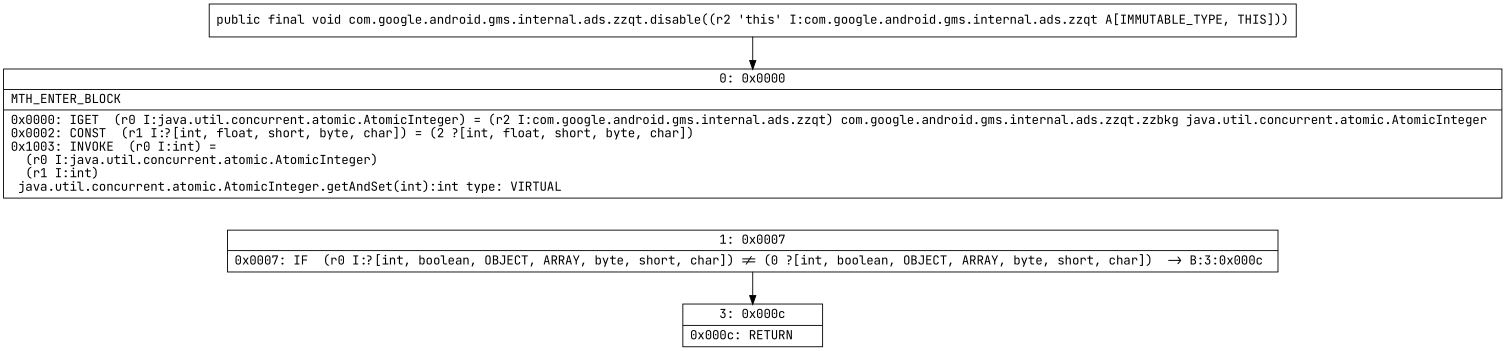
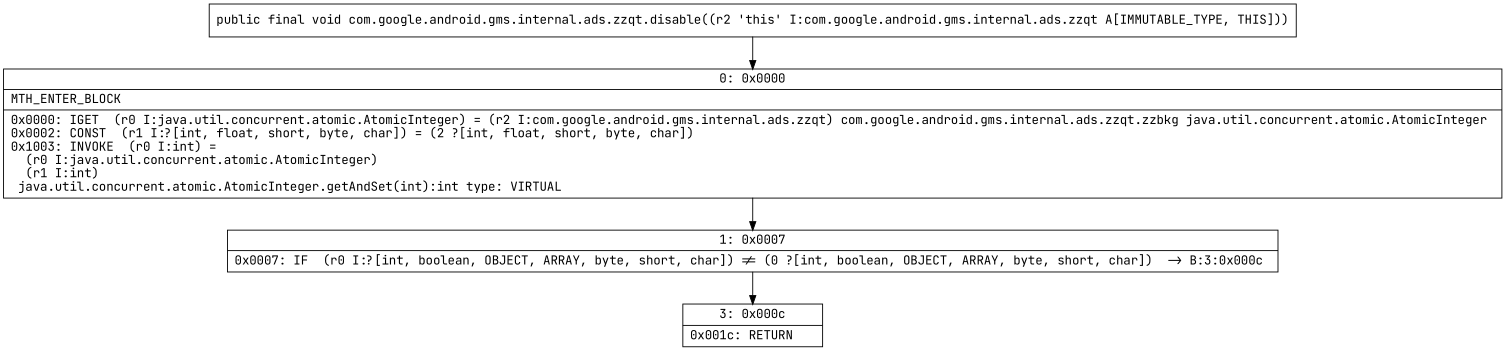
none -> (753, 210)
(753, 336) -> (753, 336)
